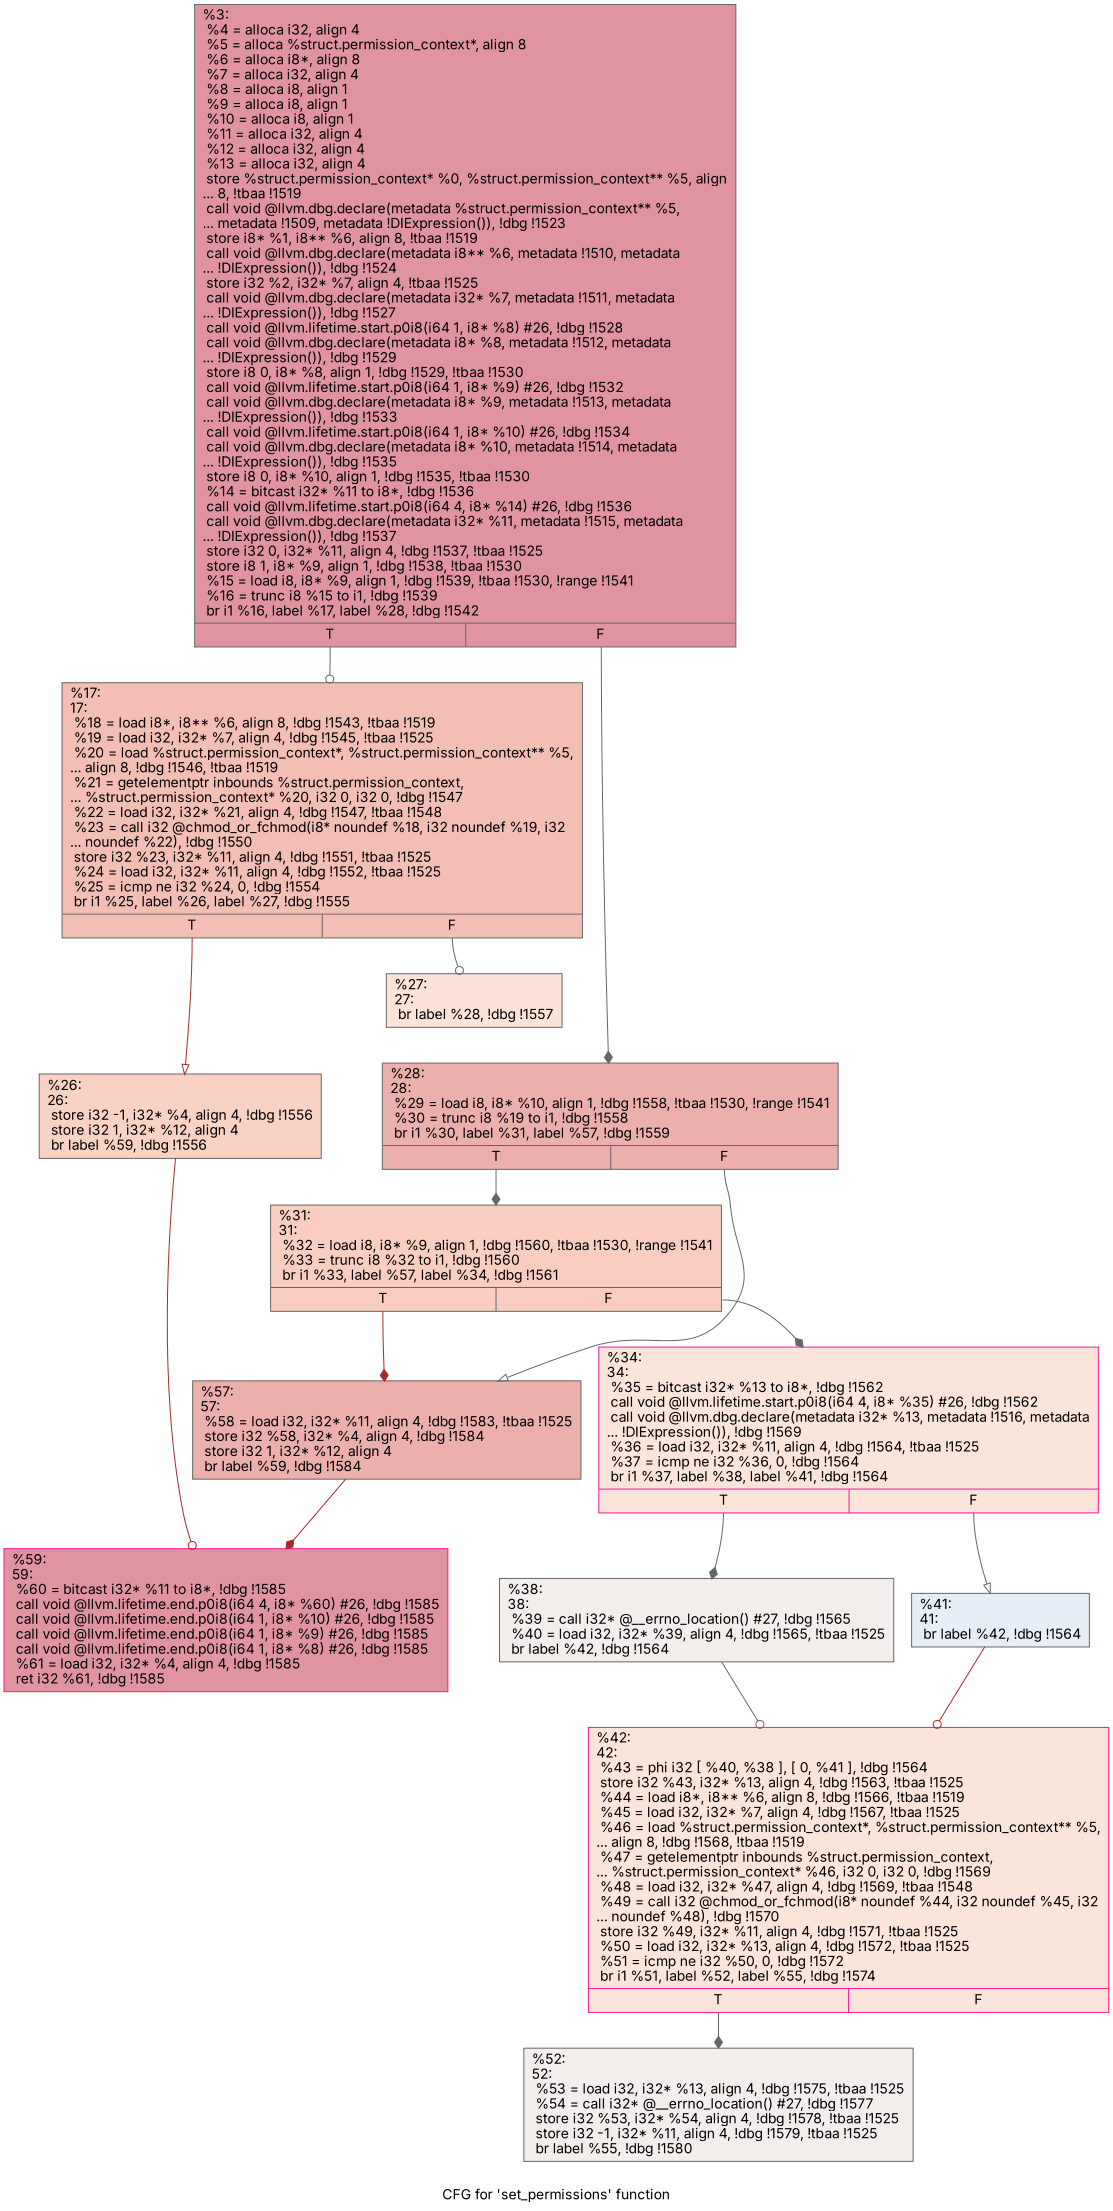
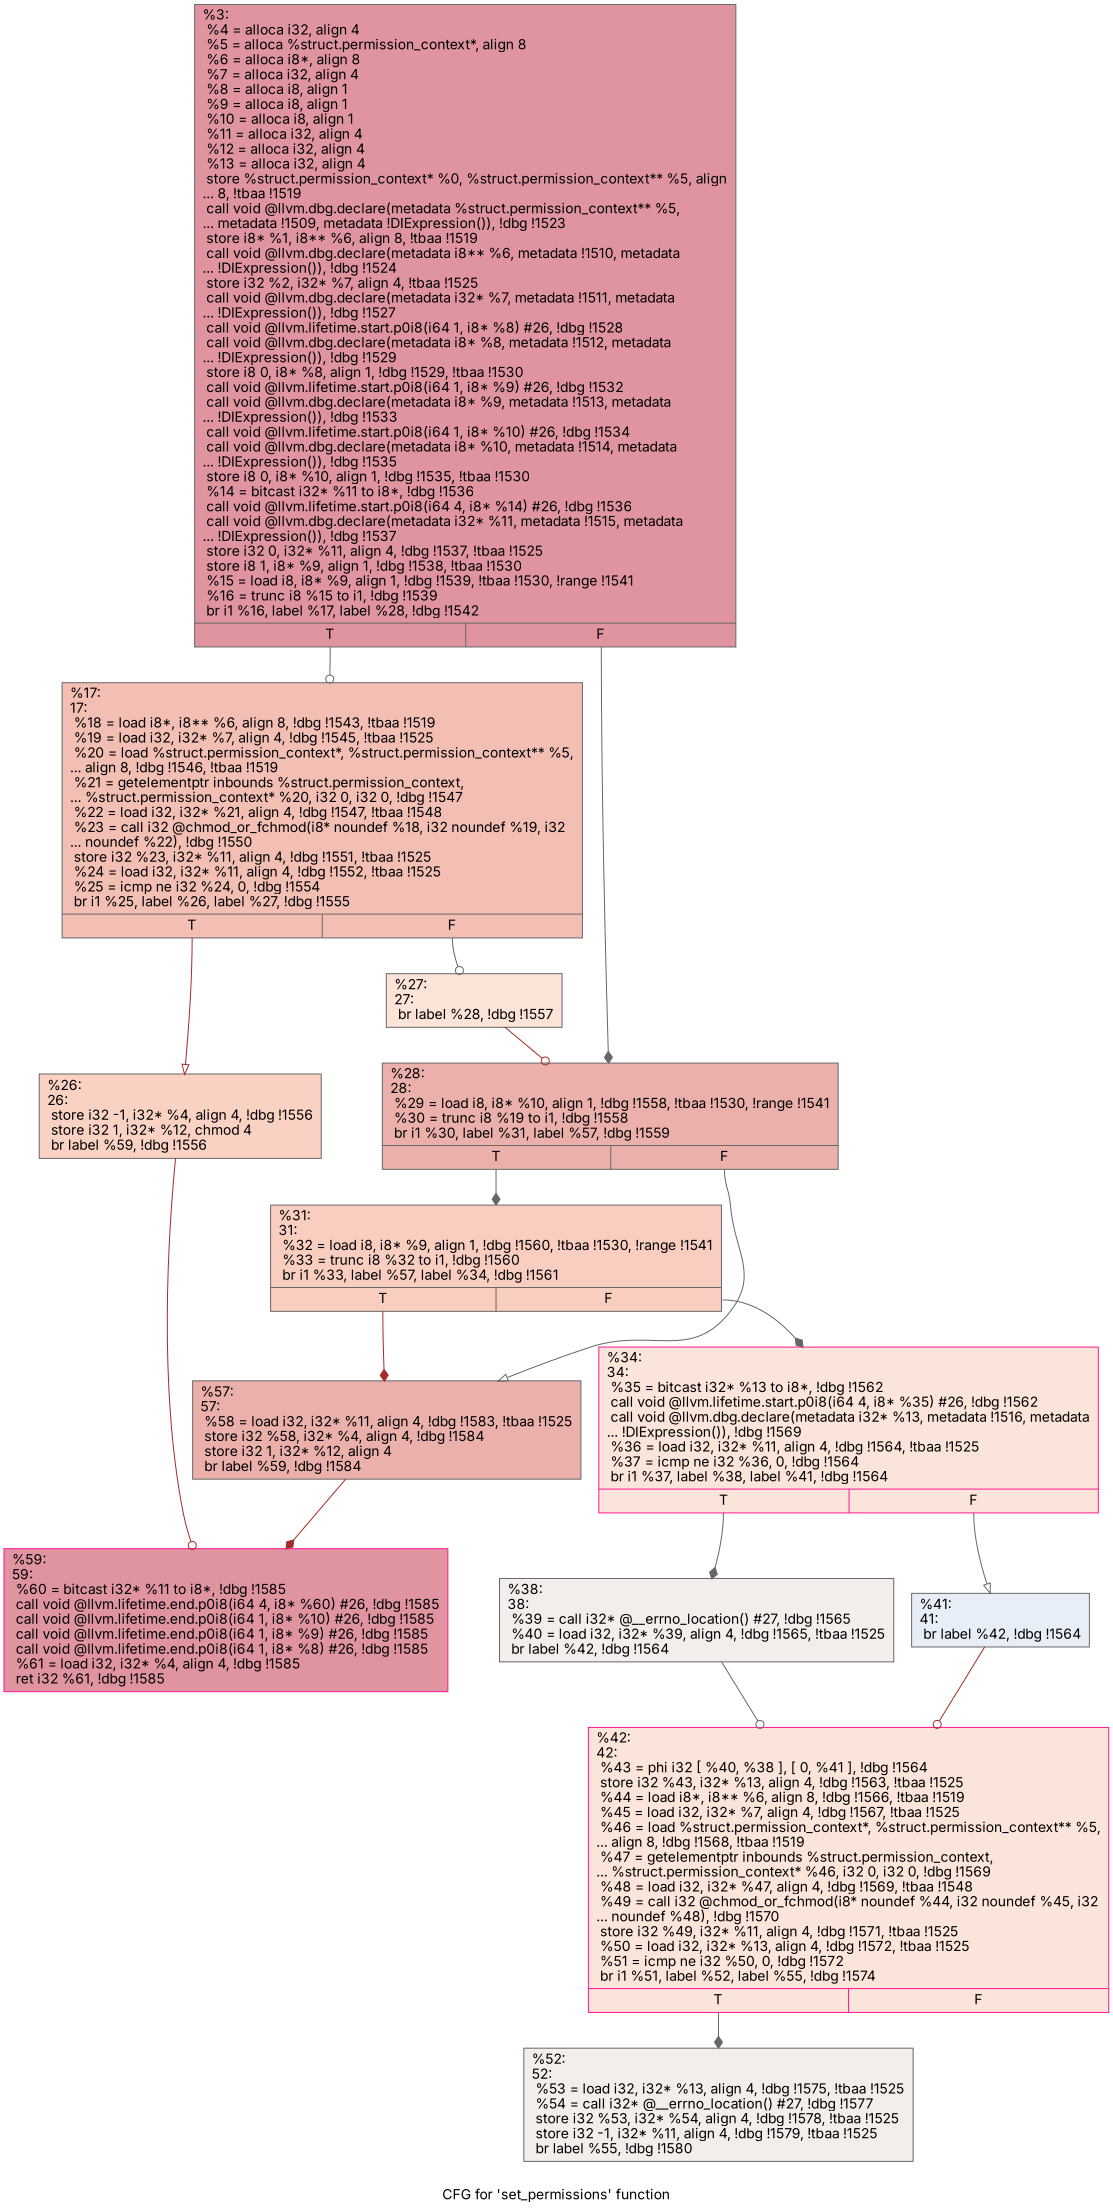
none -> (523, 1043)
(143, 1131) -> (150, 1131)
